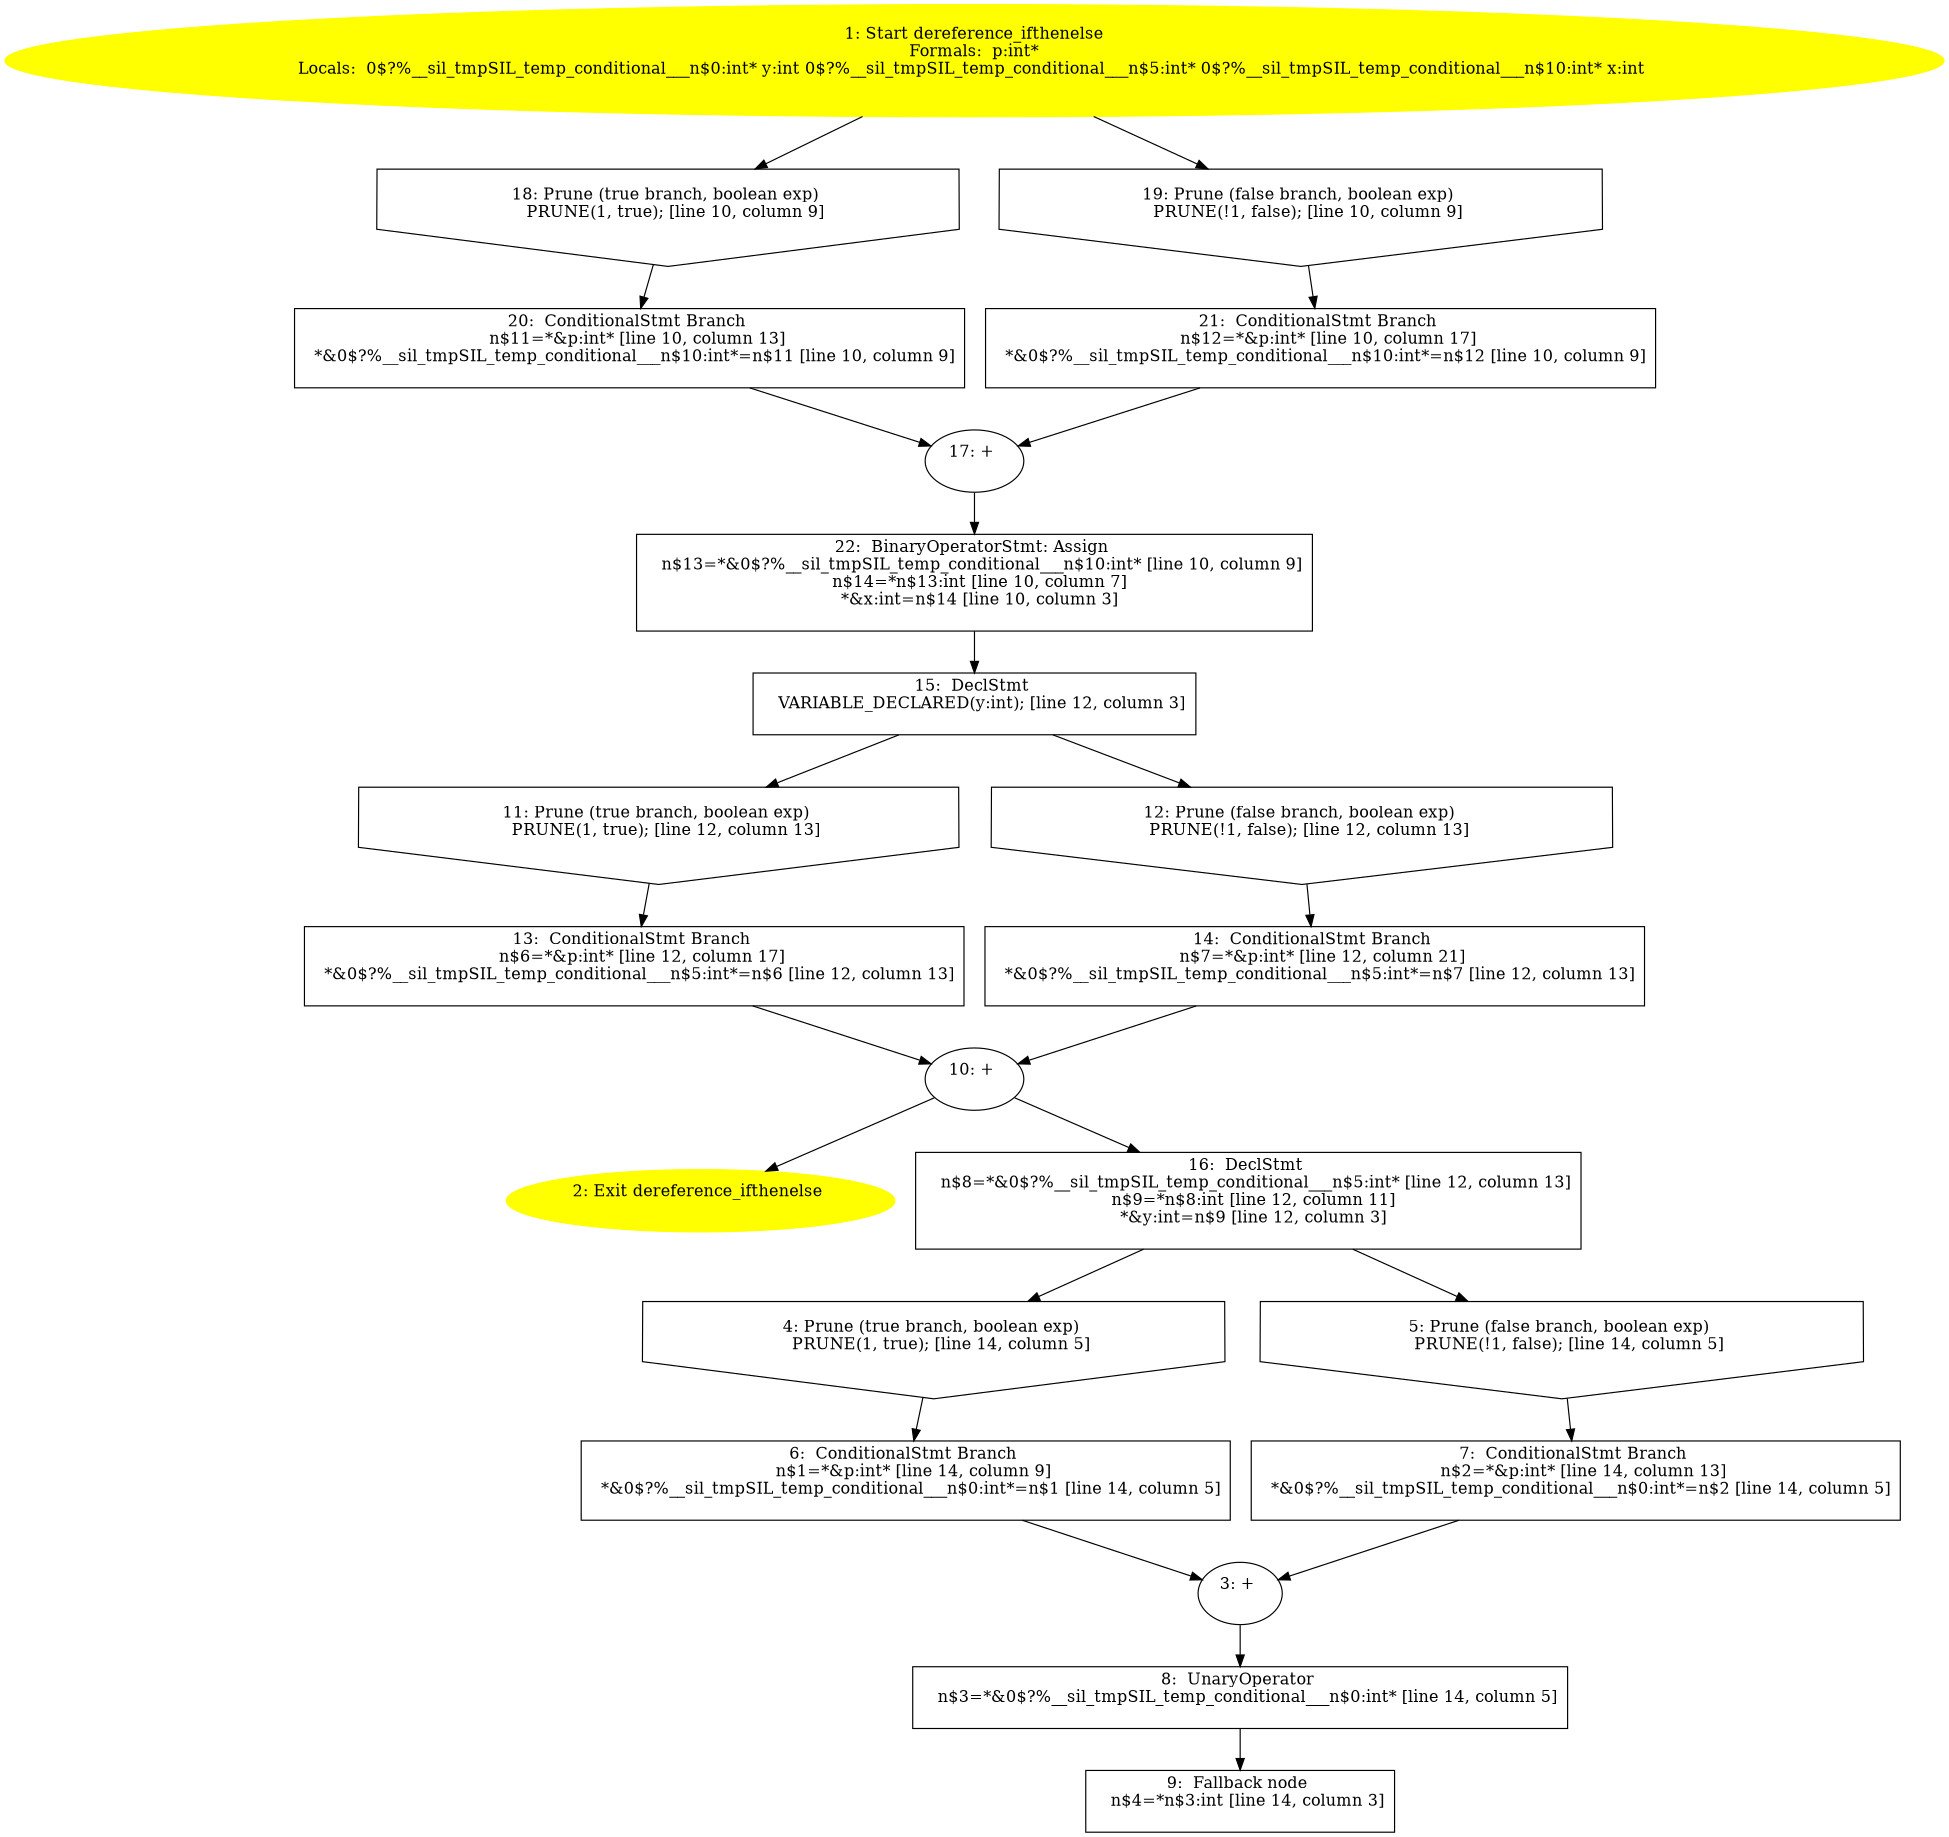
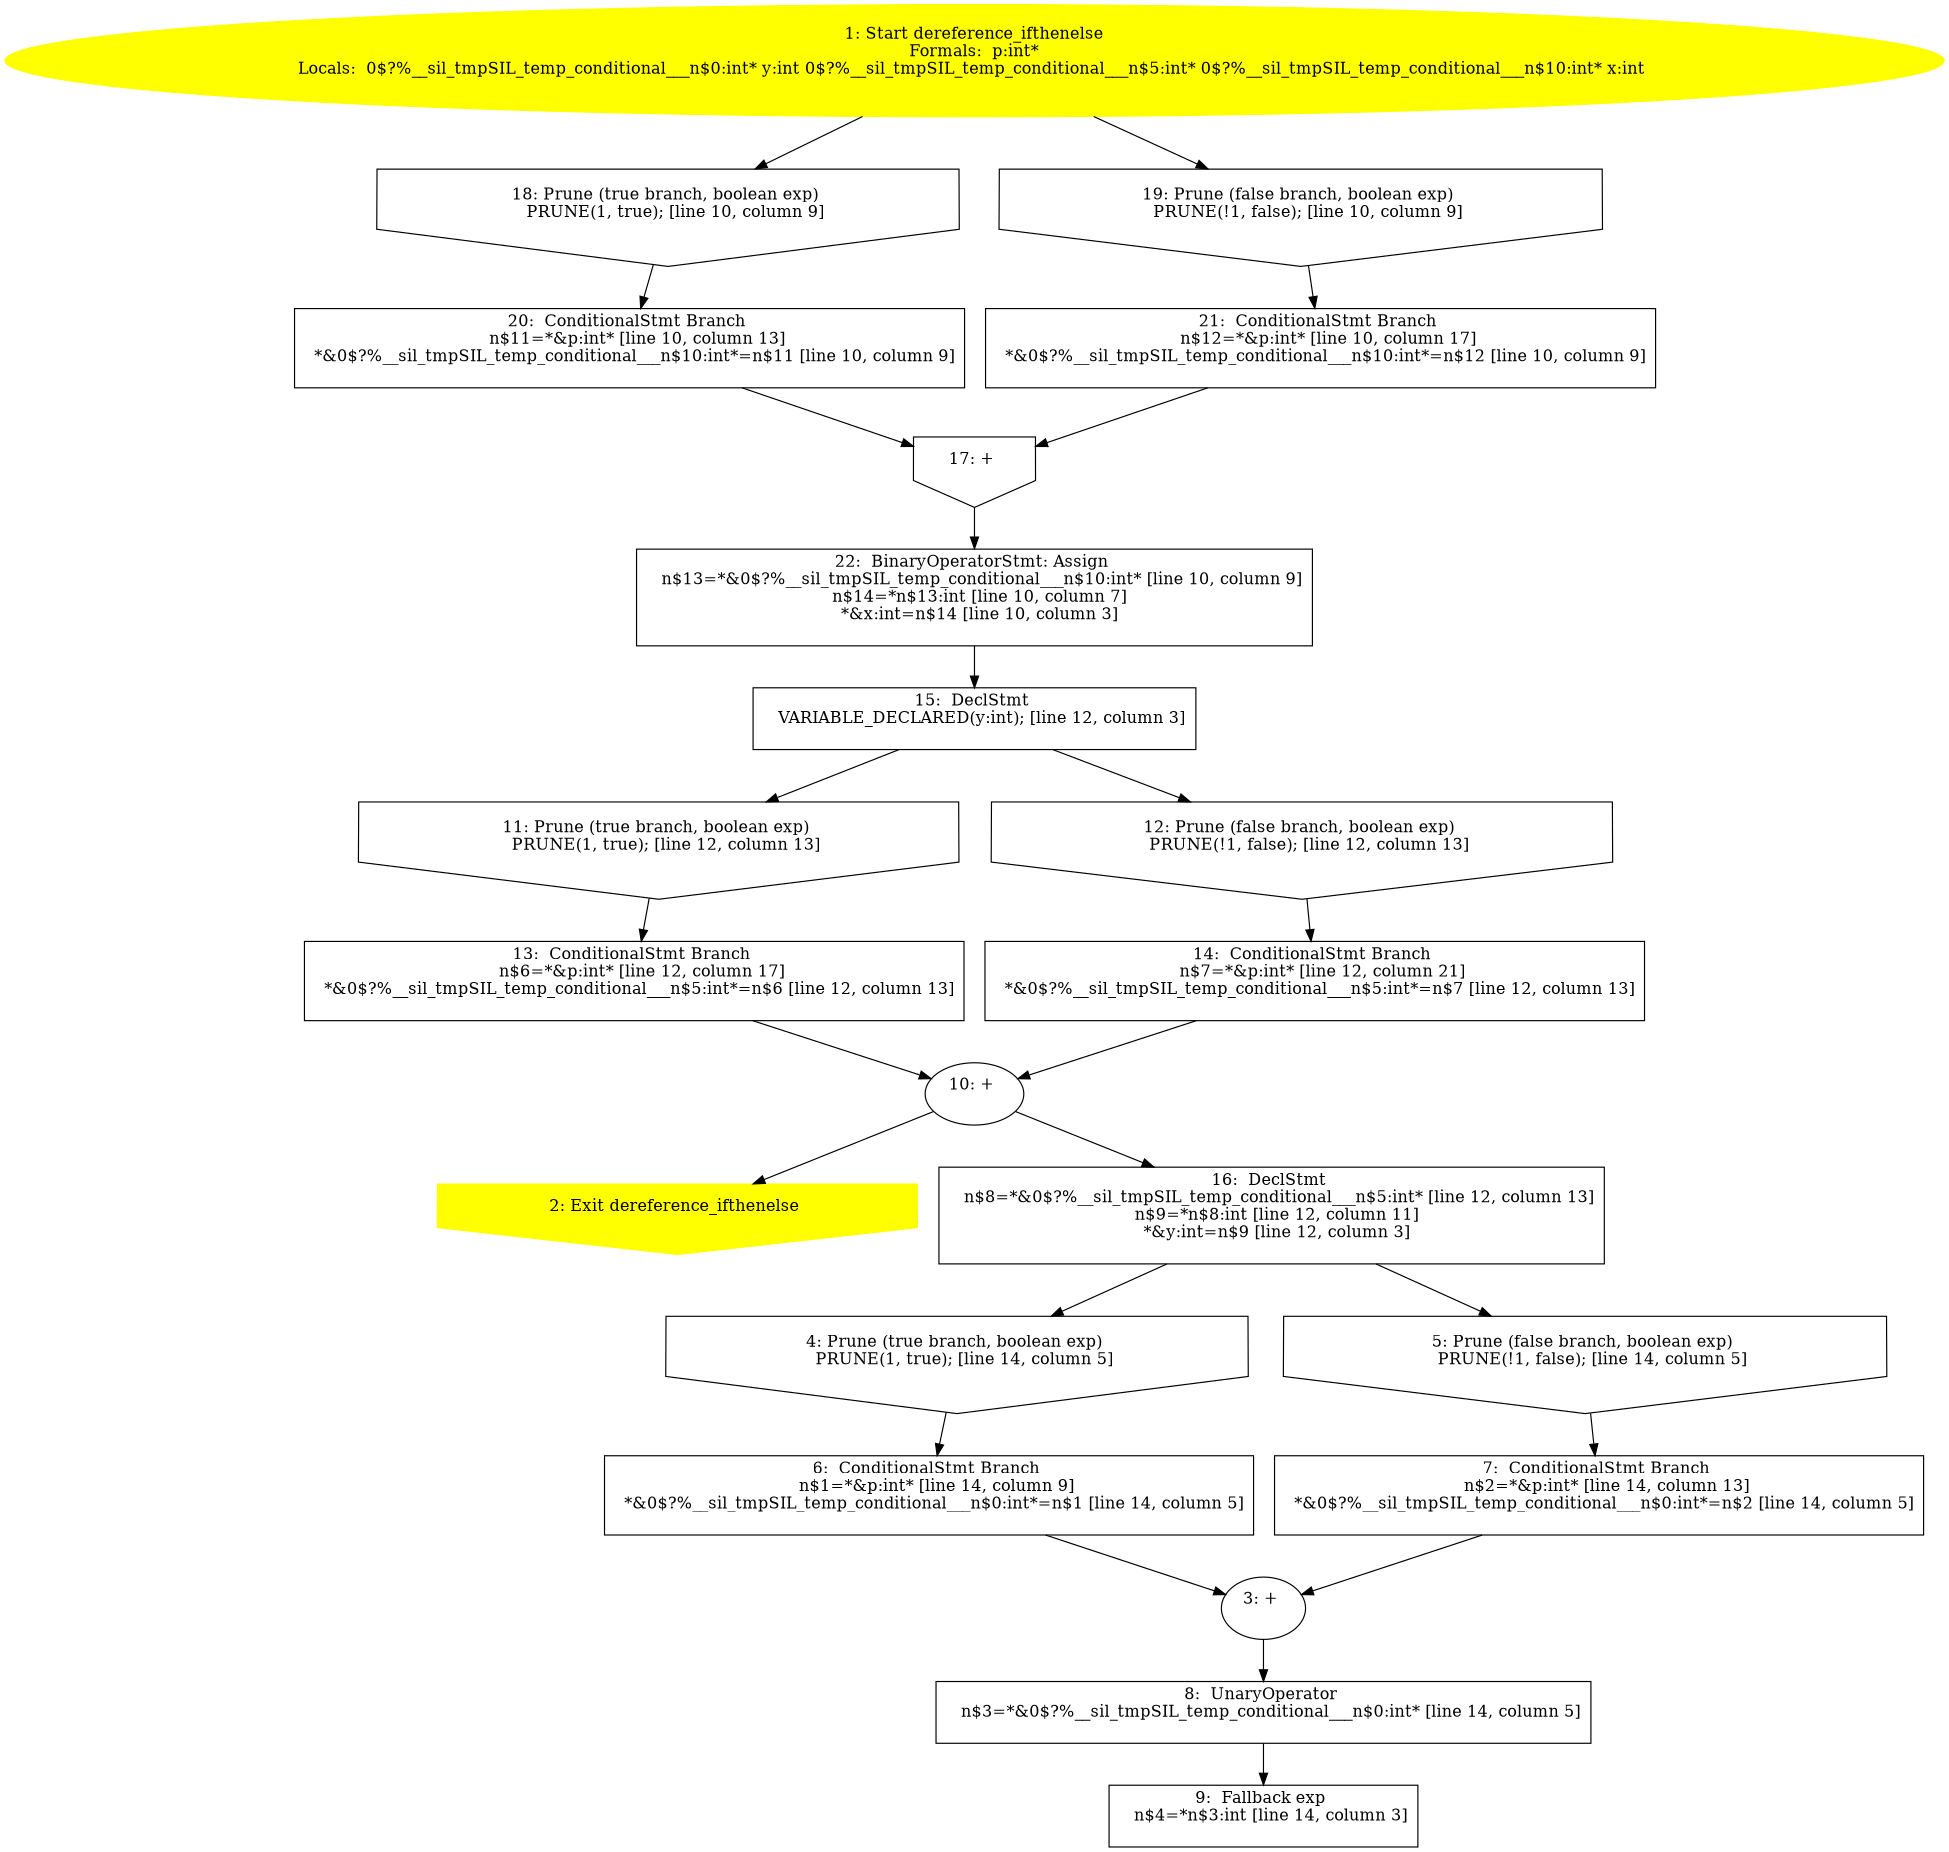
(974, 461) -> (974, 468)
(701, 1201) -> (677, 1216)
(1240, 1801) -> (1264, 1816)
